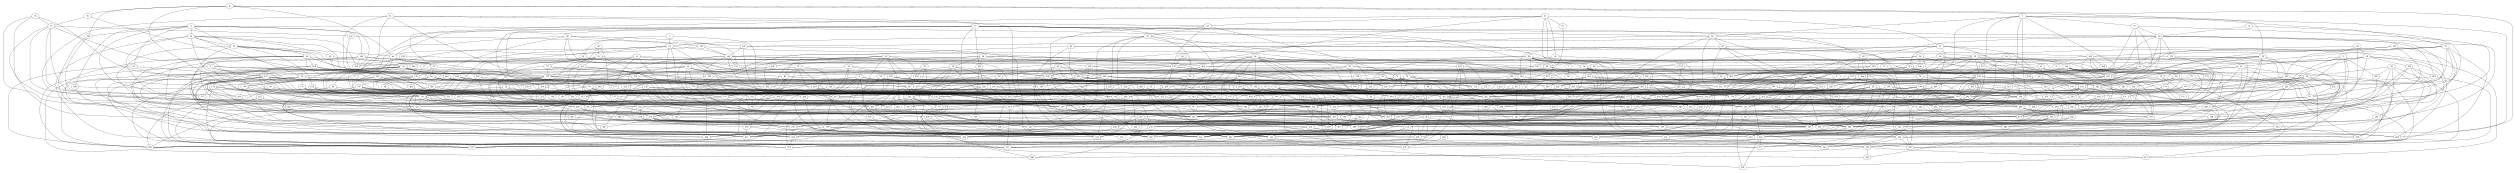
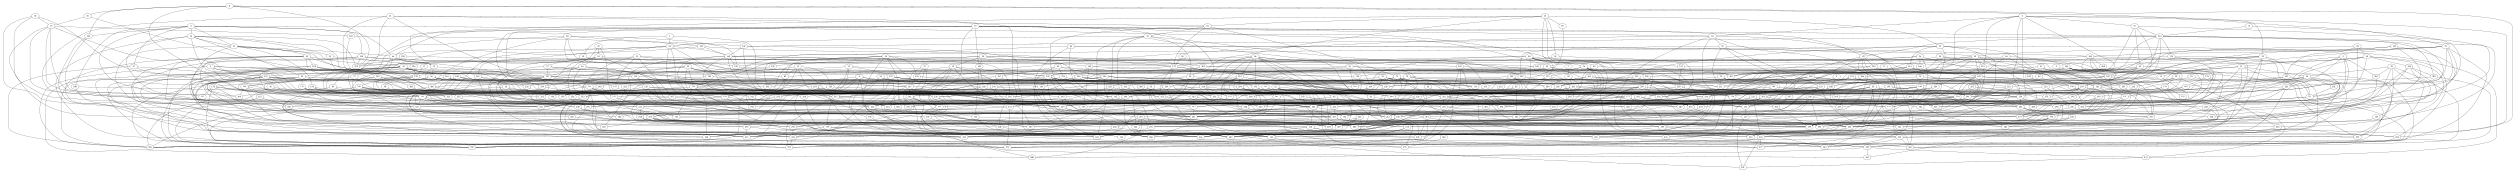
(994, 81) -> (1392, 70)
(229, 109) -> (262, 119)
(1930, 109) -> (1877, 110)
